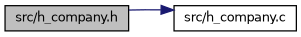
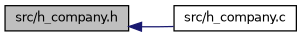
(145, 10) -> (158, 27)
